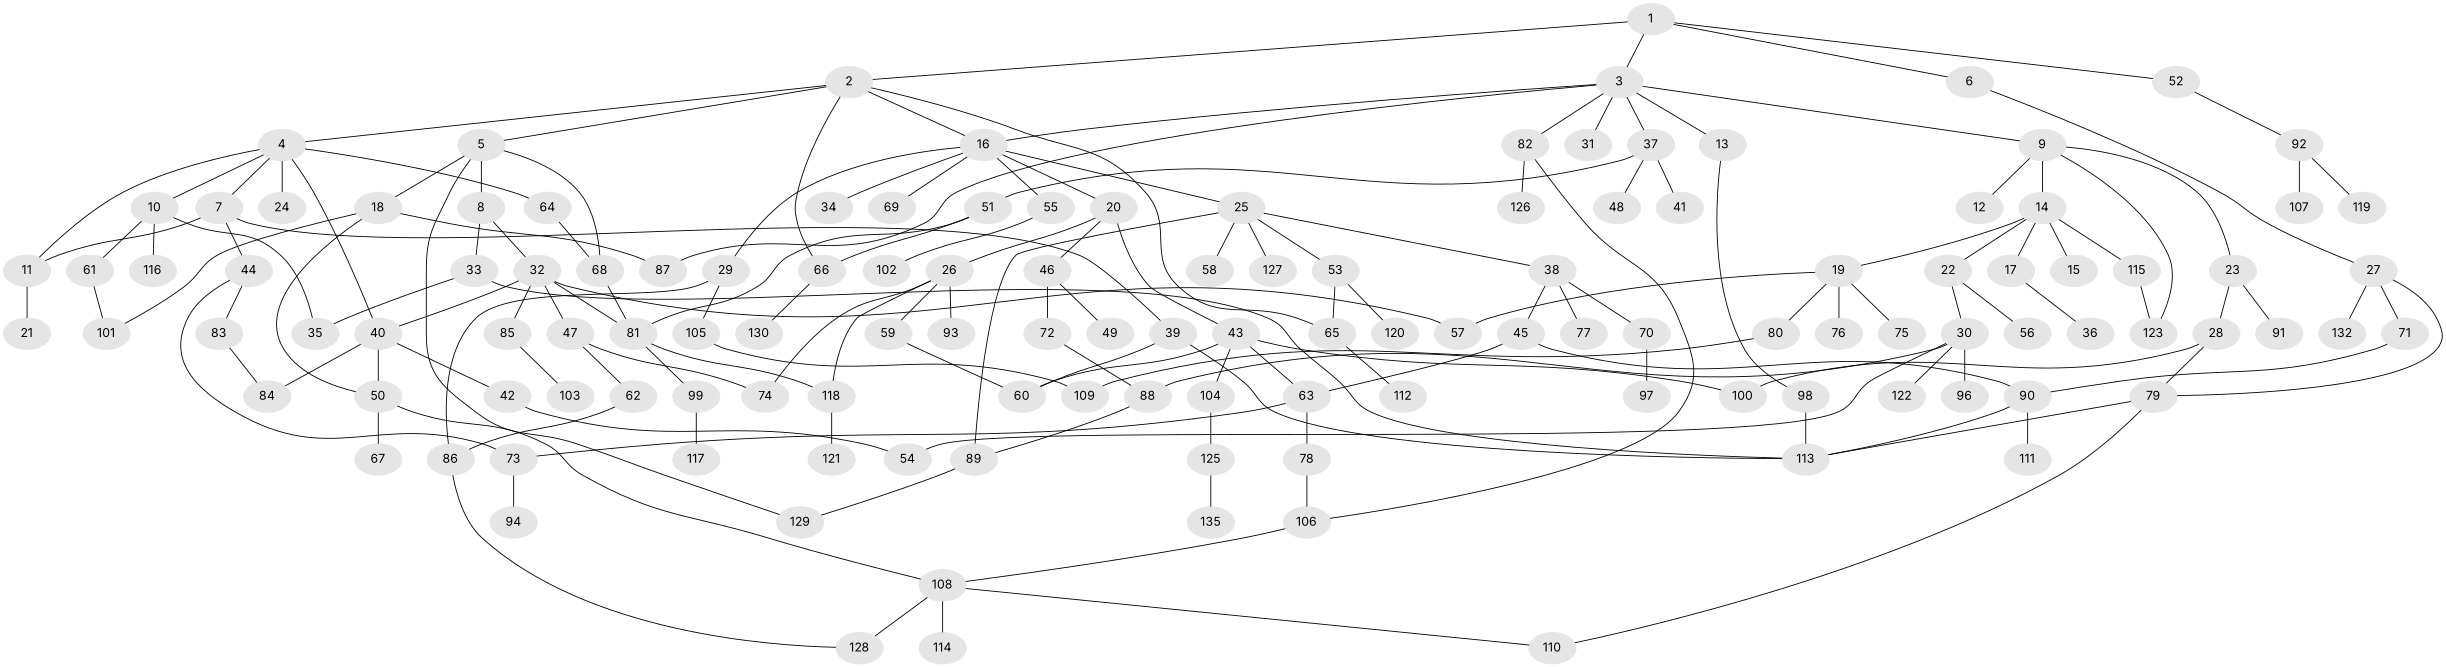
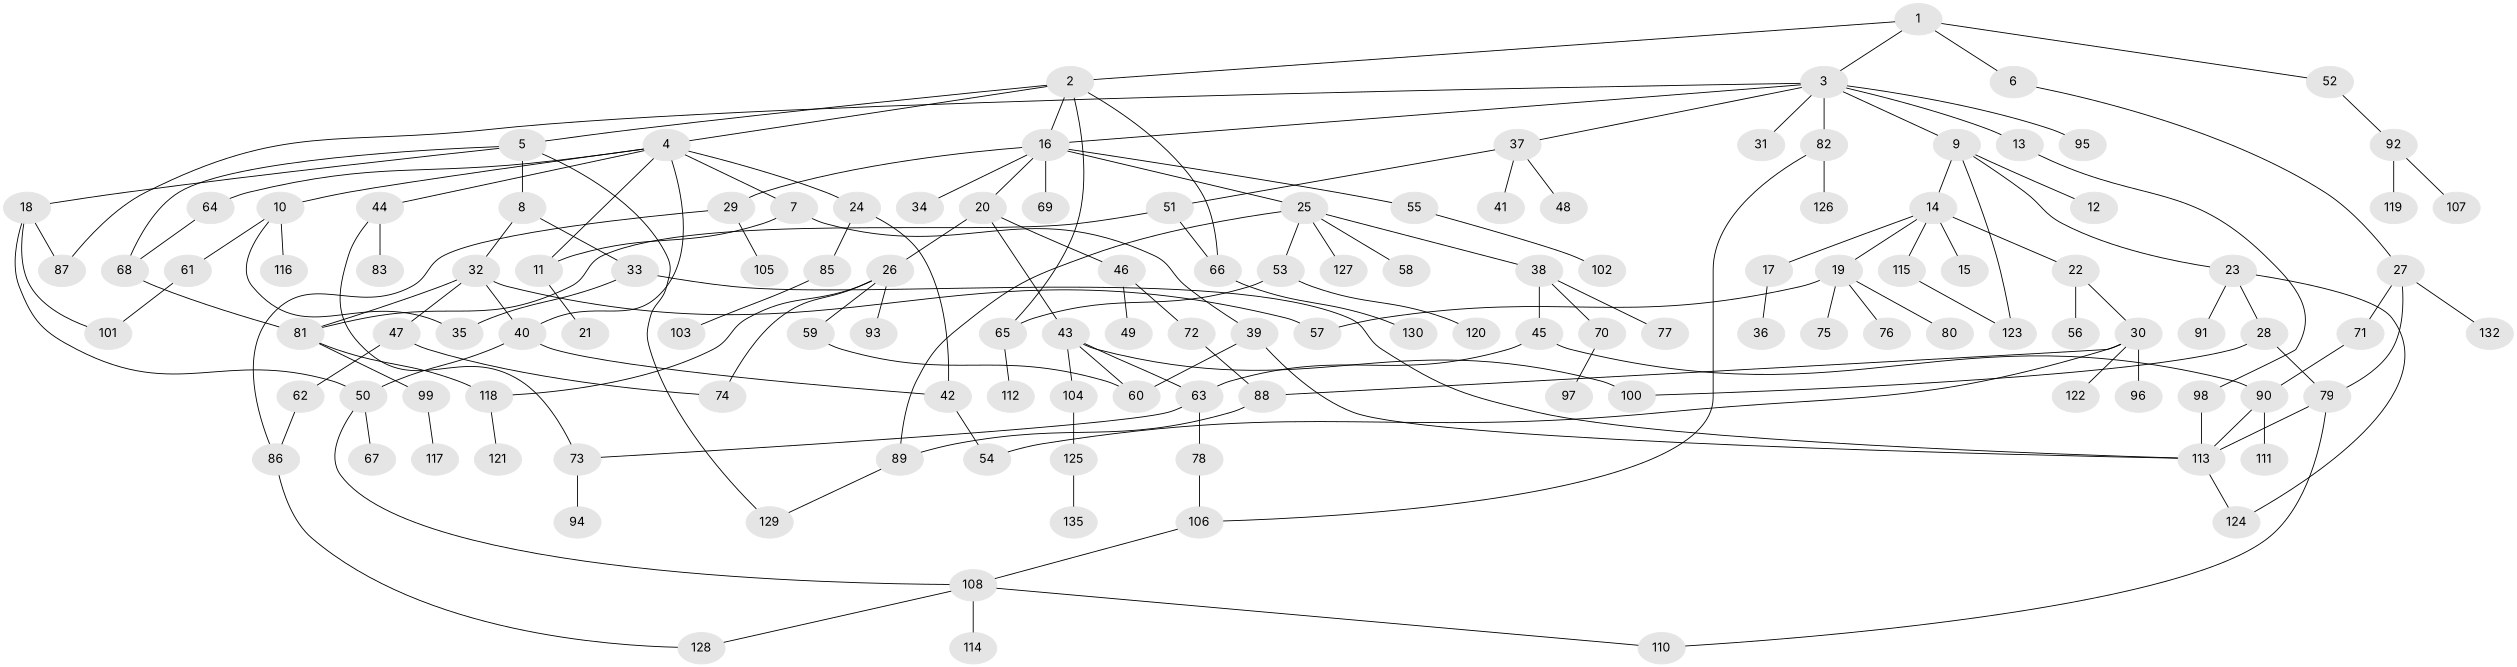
none -> (2083, 145)
(234, 240) -> (529, 175)
none -> (935, 283)
(521, 306) -> (842, 239)
(267, 397) -> none
(1085, 397) -> none
none -> (2236, 522)
